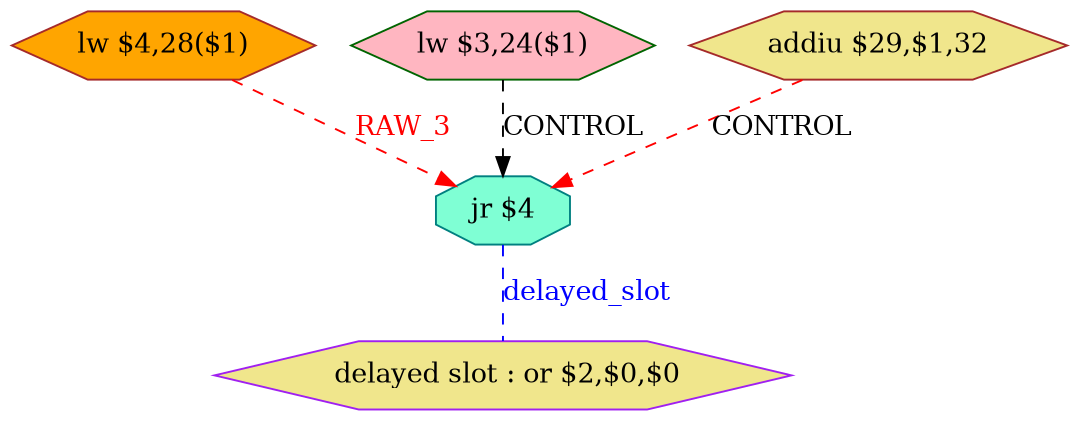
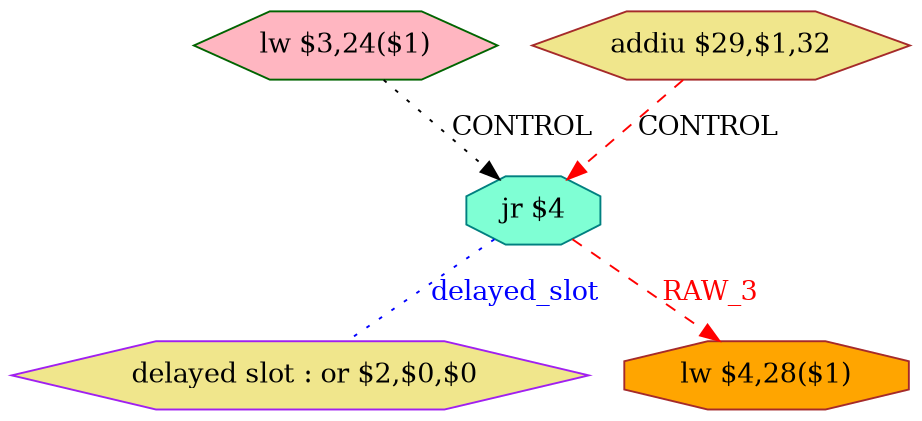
(164, 46) -> (767, 375)
(503, 118) -> (434, 123)
(335, 129) -> (638, 285)
(503, 293) -> (421, 290)
